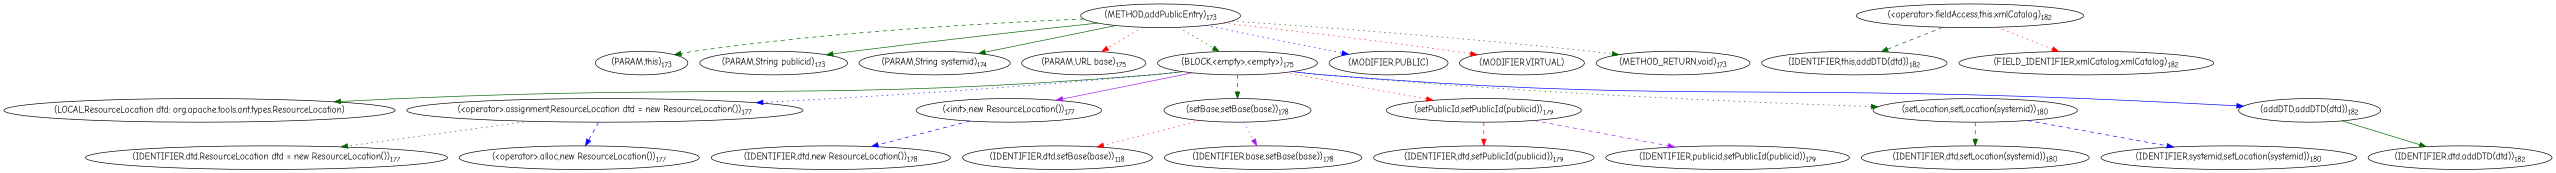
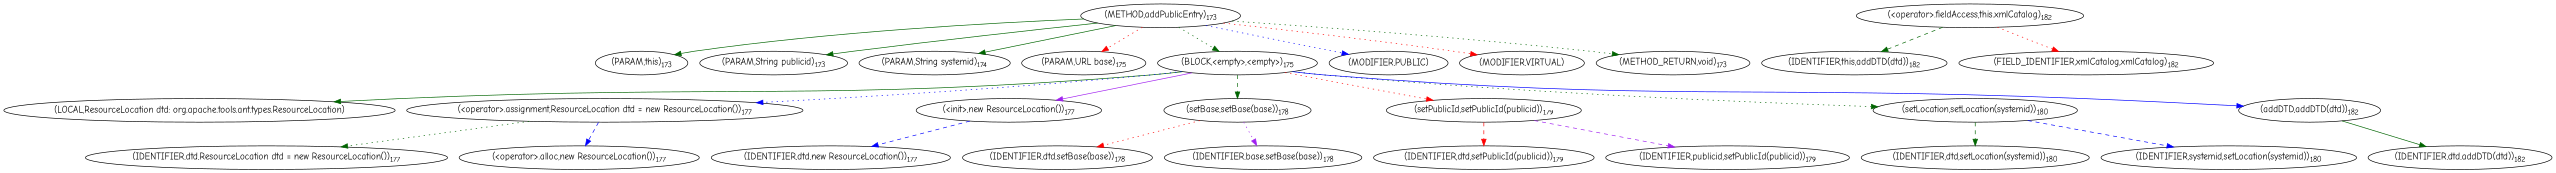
(882, 31) -> (882, 31)
(912, 157) -> (912, 157)
(1120, 157) -> (1120, 157)
